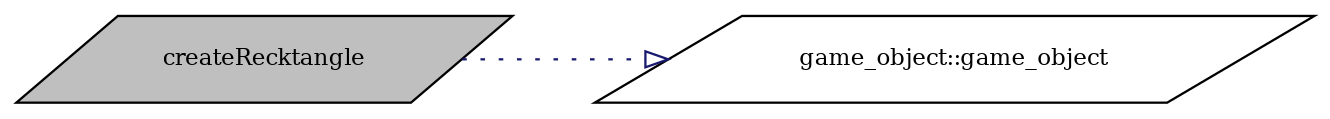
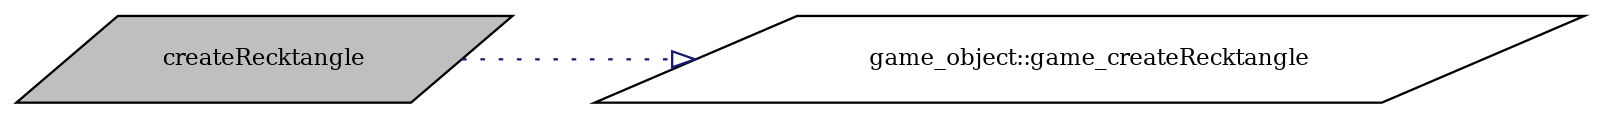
(955, 59) -> (1089, 59)
